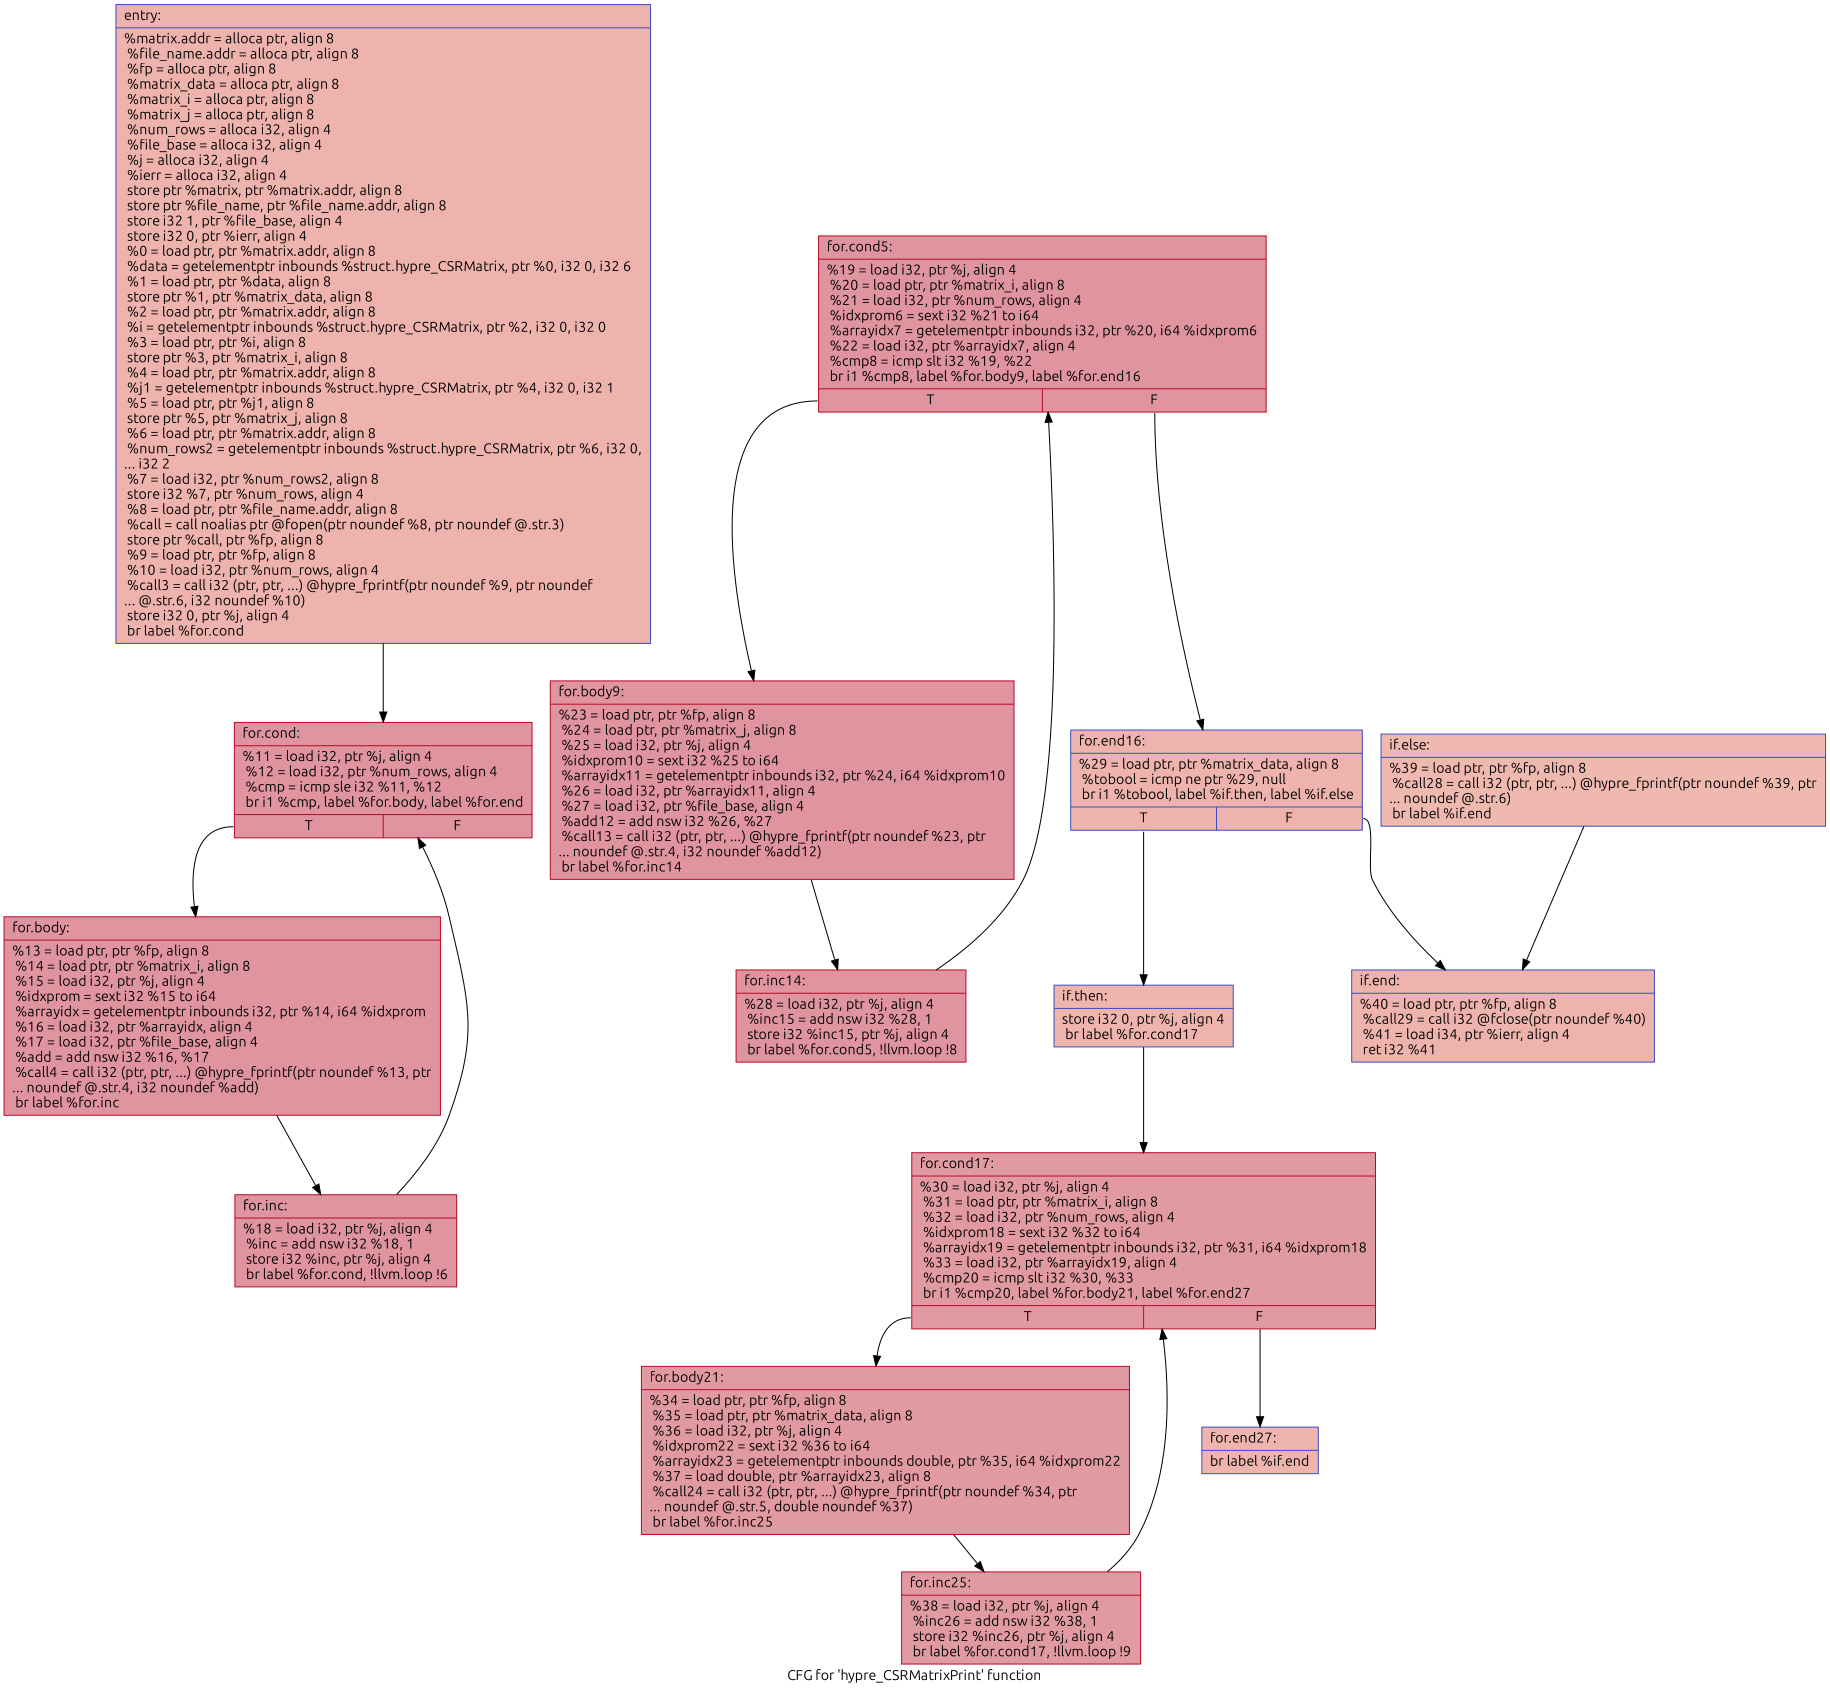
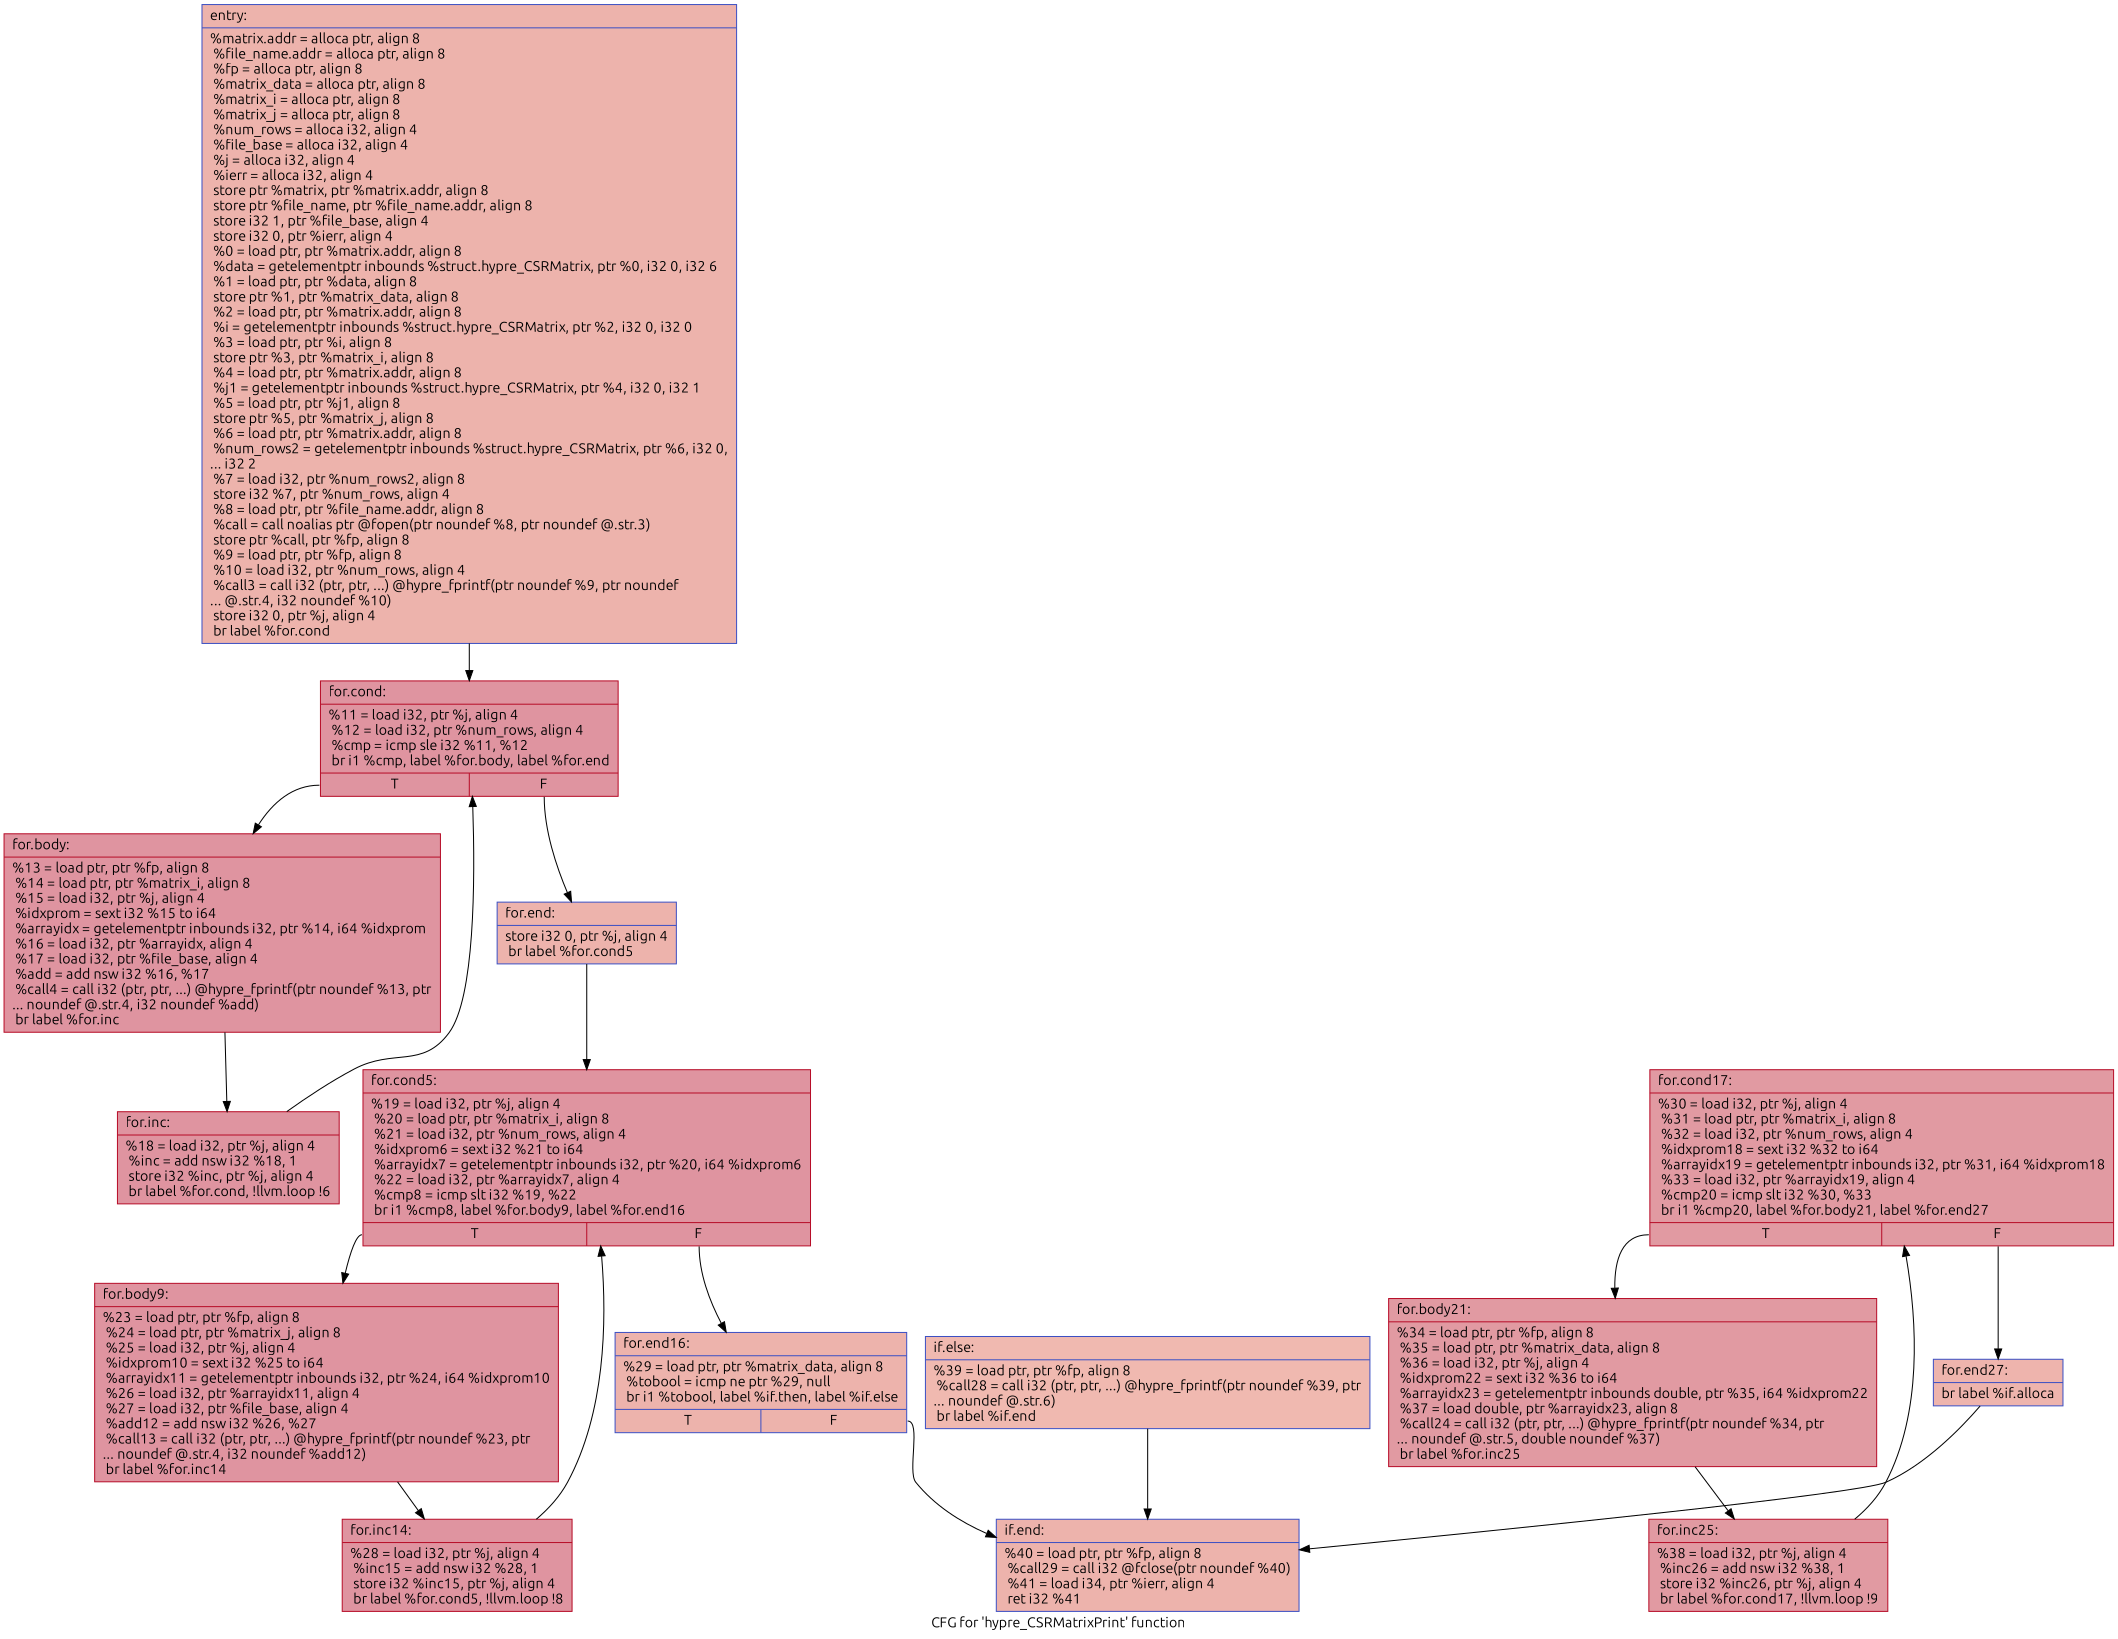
(215, 601) -> (301, 601)
none -> (587, 933)
(1144, 1016) -> none
(1260, 1462) -> (1998, 1394)
none -> (1659, 1513)
